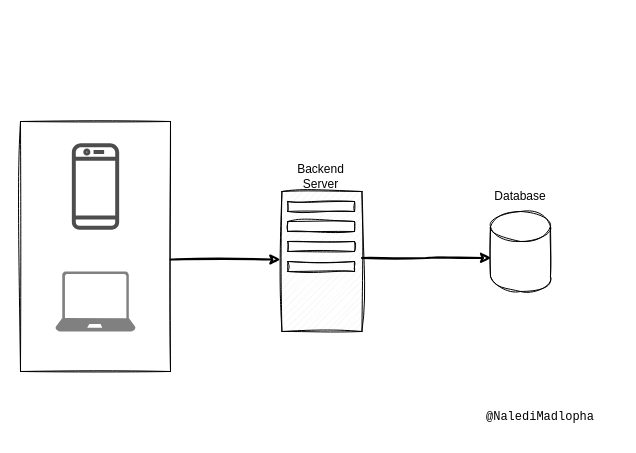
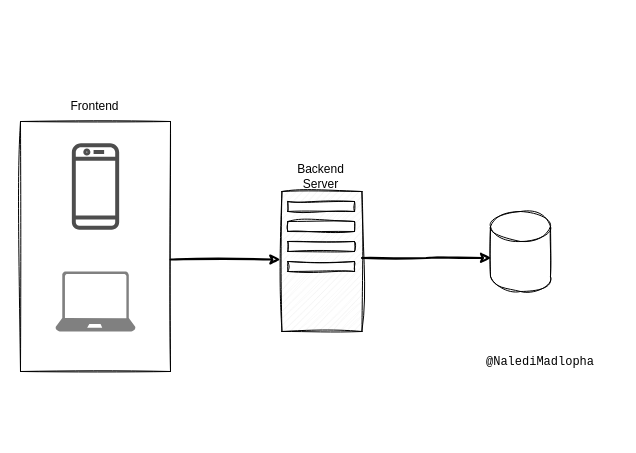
none -> (96, 107)
(521, 197) -> none
(541, 417) -> (541, 362)
